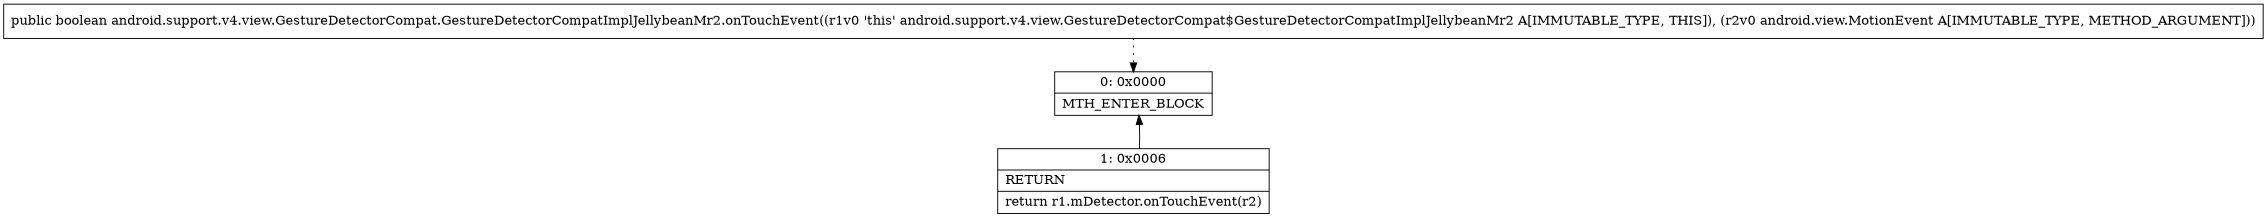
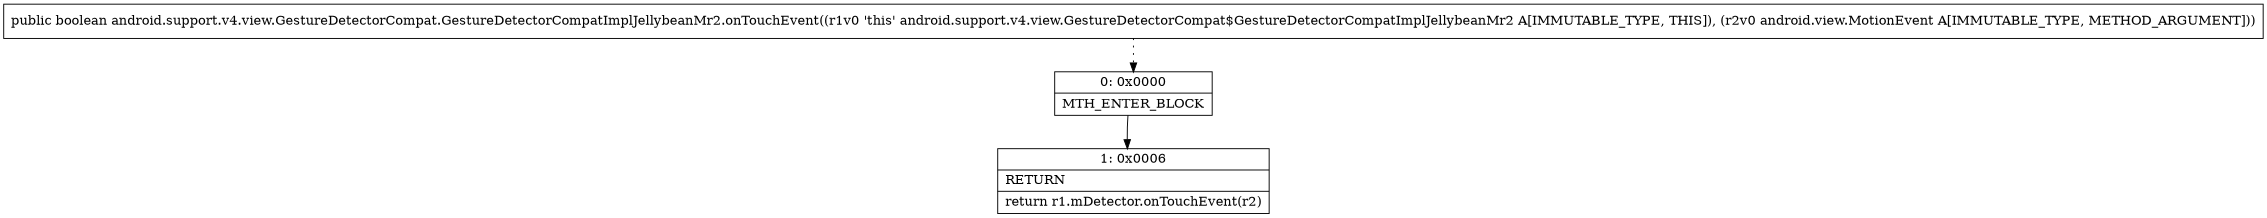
(1140, 137) -> (1127, 127)
